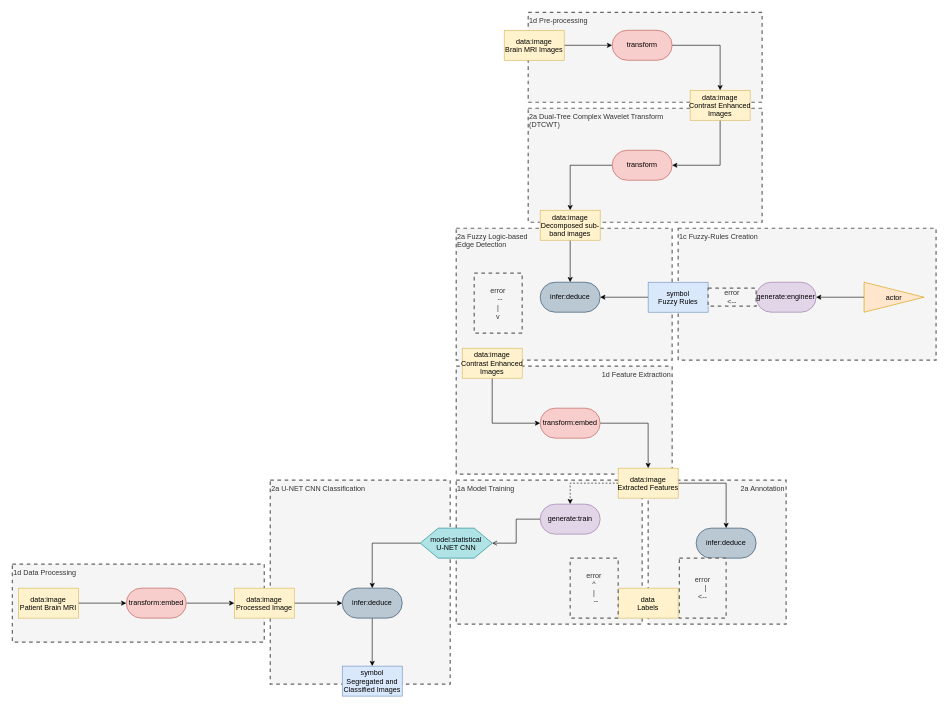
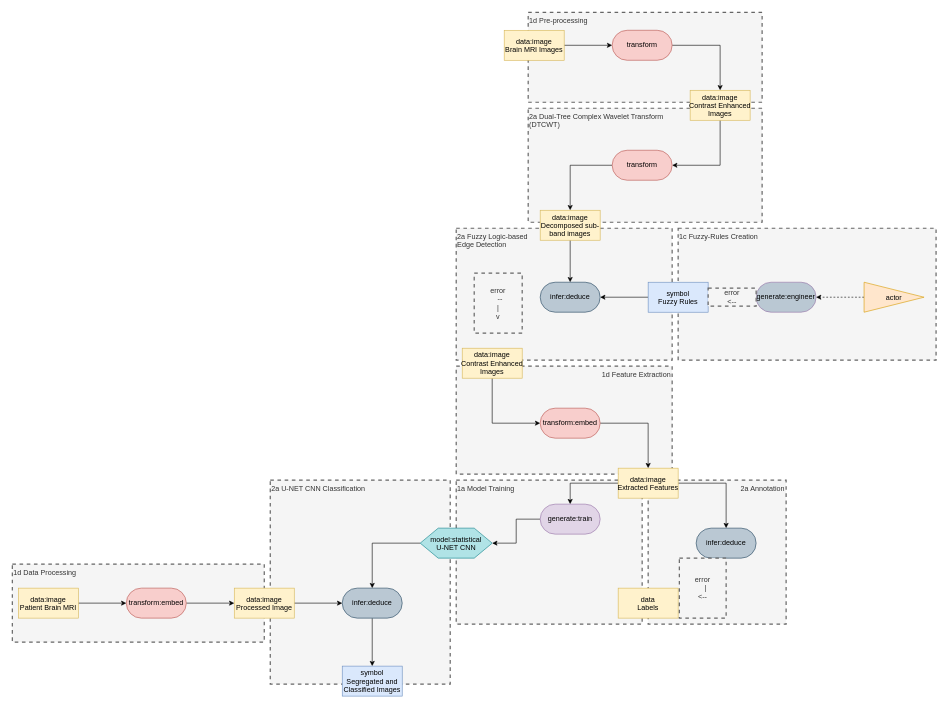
(786, 297) -> (786, 297)
(842, 297) -> (842, 297)
(585, 483) -> (585, 483)
(496, 543) -> (497, 543)
(594, 588) -> none
